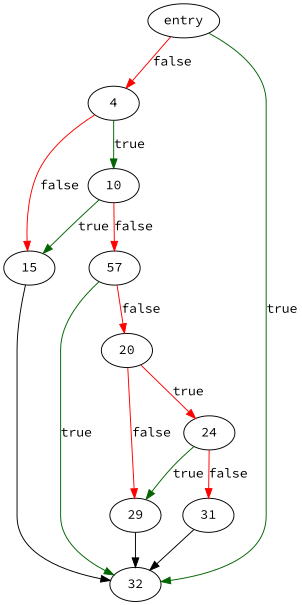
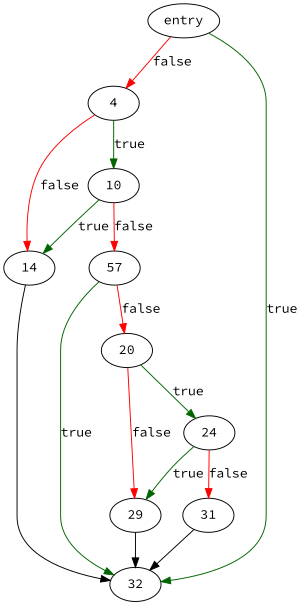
(29, 268) -> (29, 268)
(165, 388) -> (165, 388)
